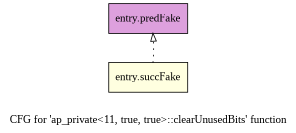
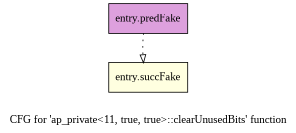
(154, 52) -> (143, 44)
